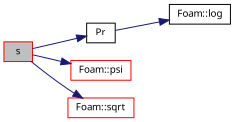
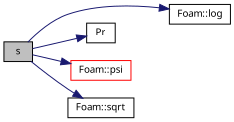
(137, 26) -> (89, 9)
(18, 52) -> (18, 52)
(101, 108) -> (101, 108)
